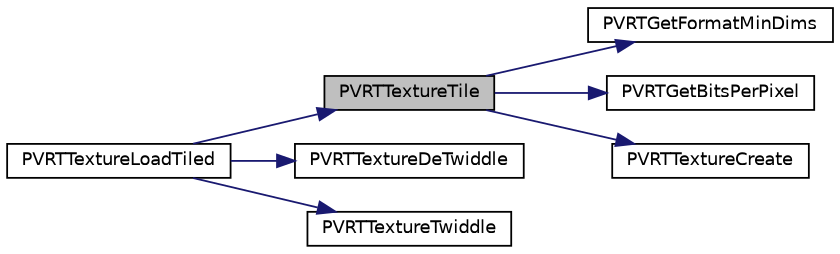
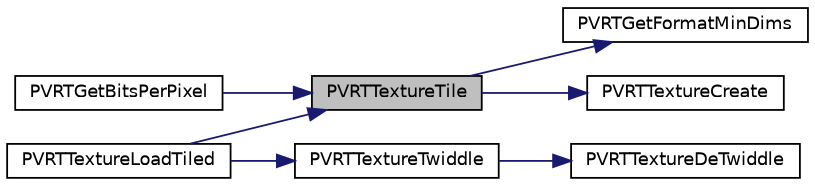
(542, 93) -> (258, 93)
(254, 161) -> (526, 161)
